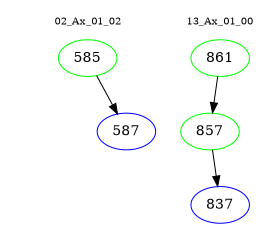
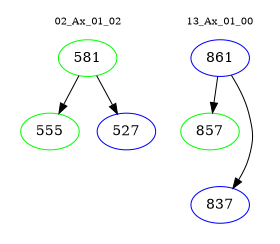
(88, 58) -> (88, 58)
(220, 58) -> (220, 58)
none -> (50, 132)
(126, 132) -> (126, 132)
(214, 163) -> (252, 127)
